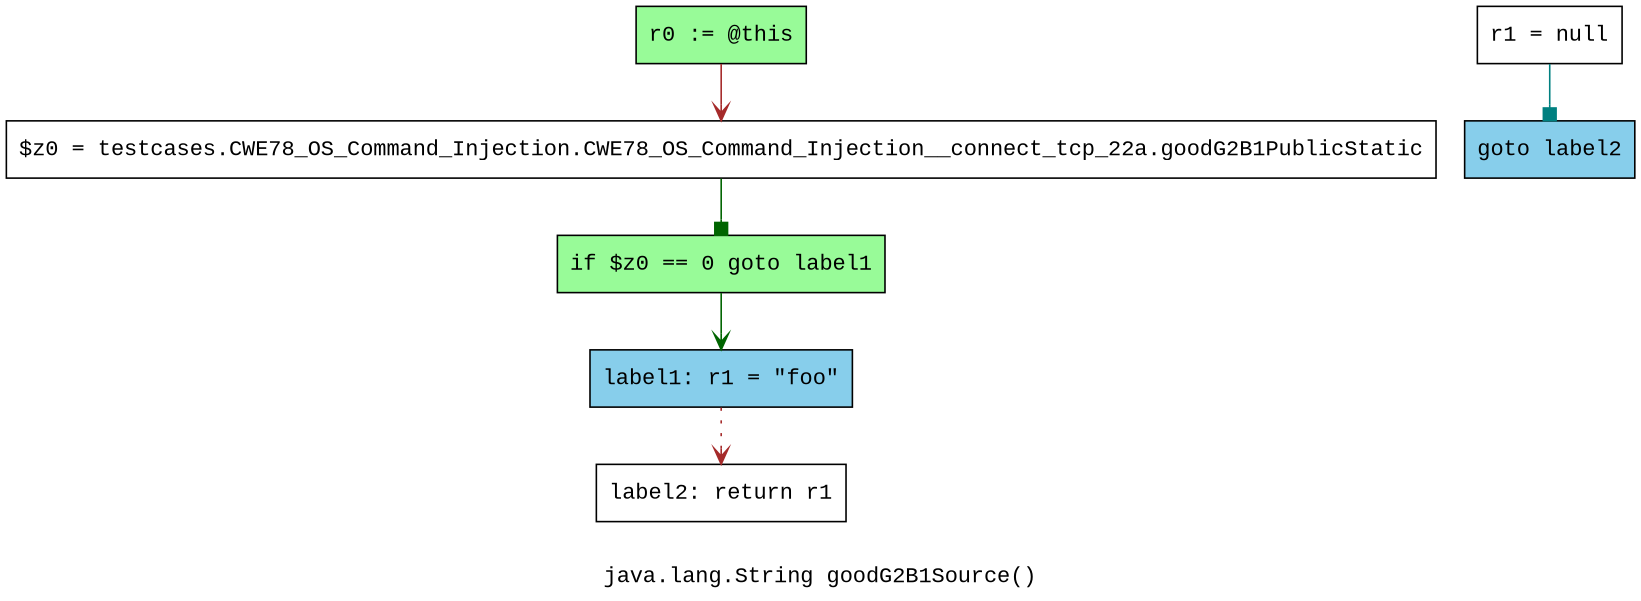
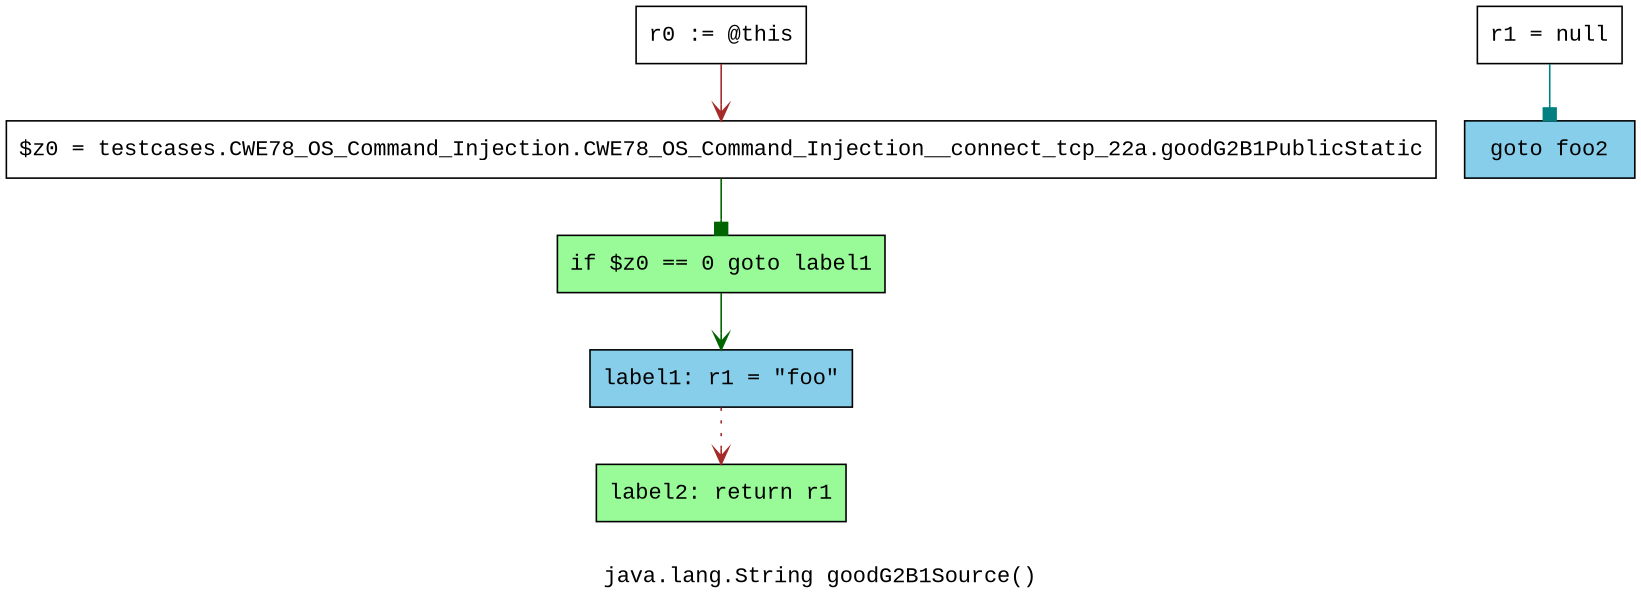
(721, 35) -> (721, 35)
(1550, 149) -> (1550, 149)
(721, 493) -> (721, 493)
